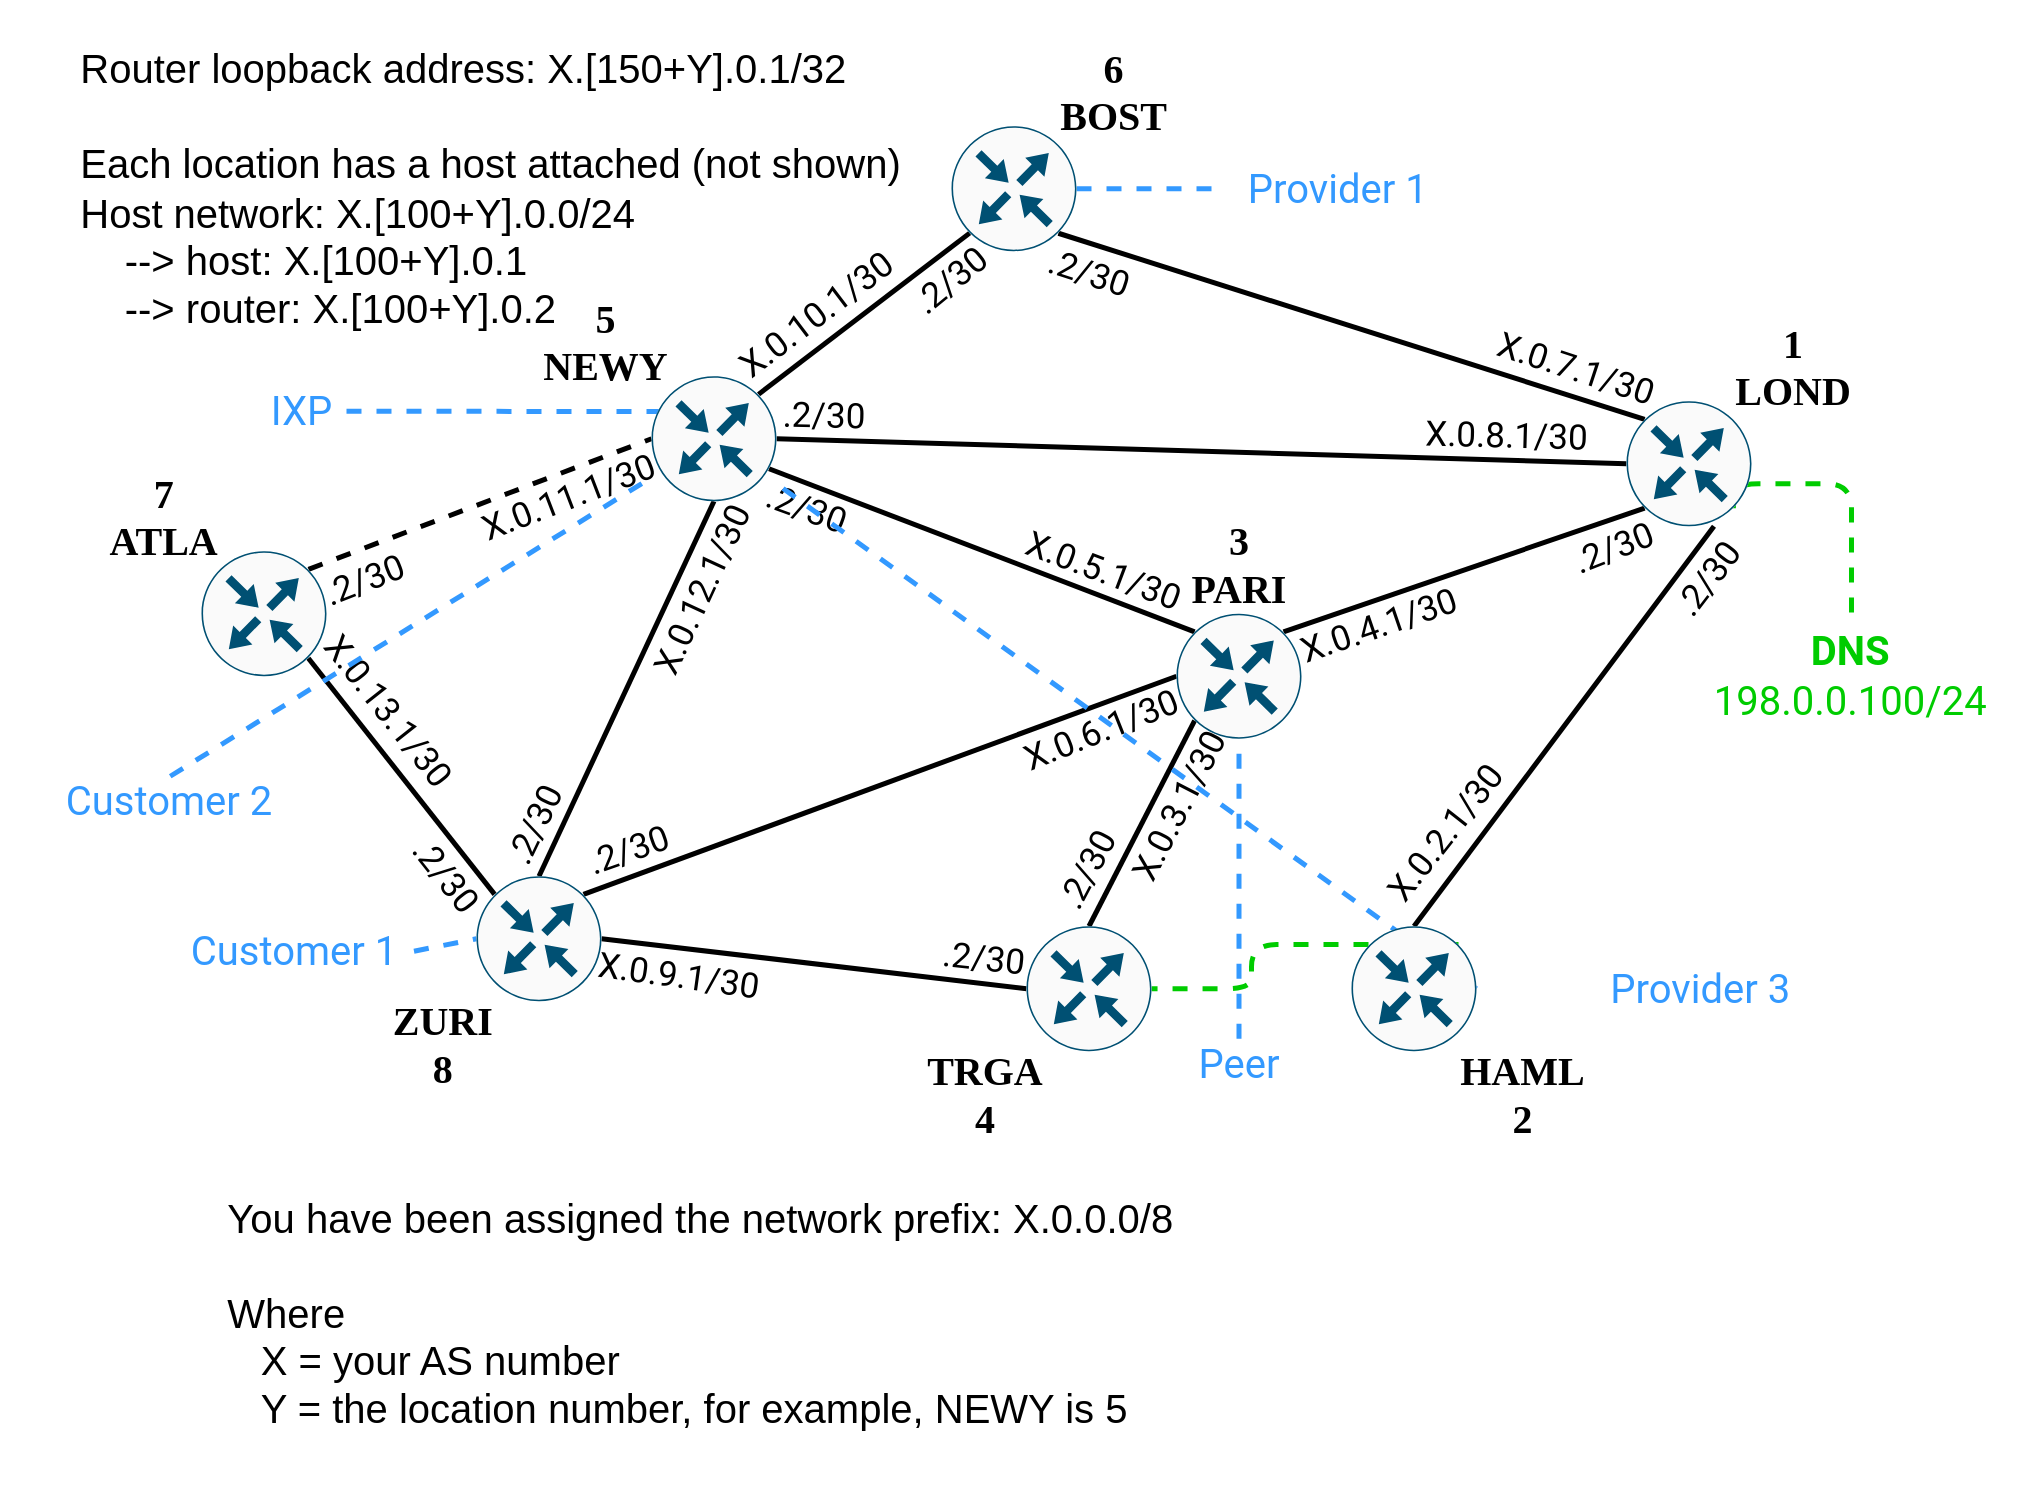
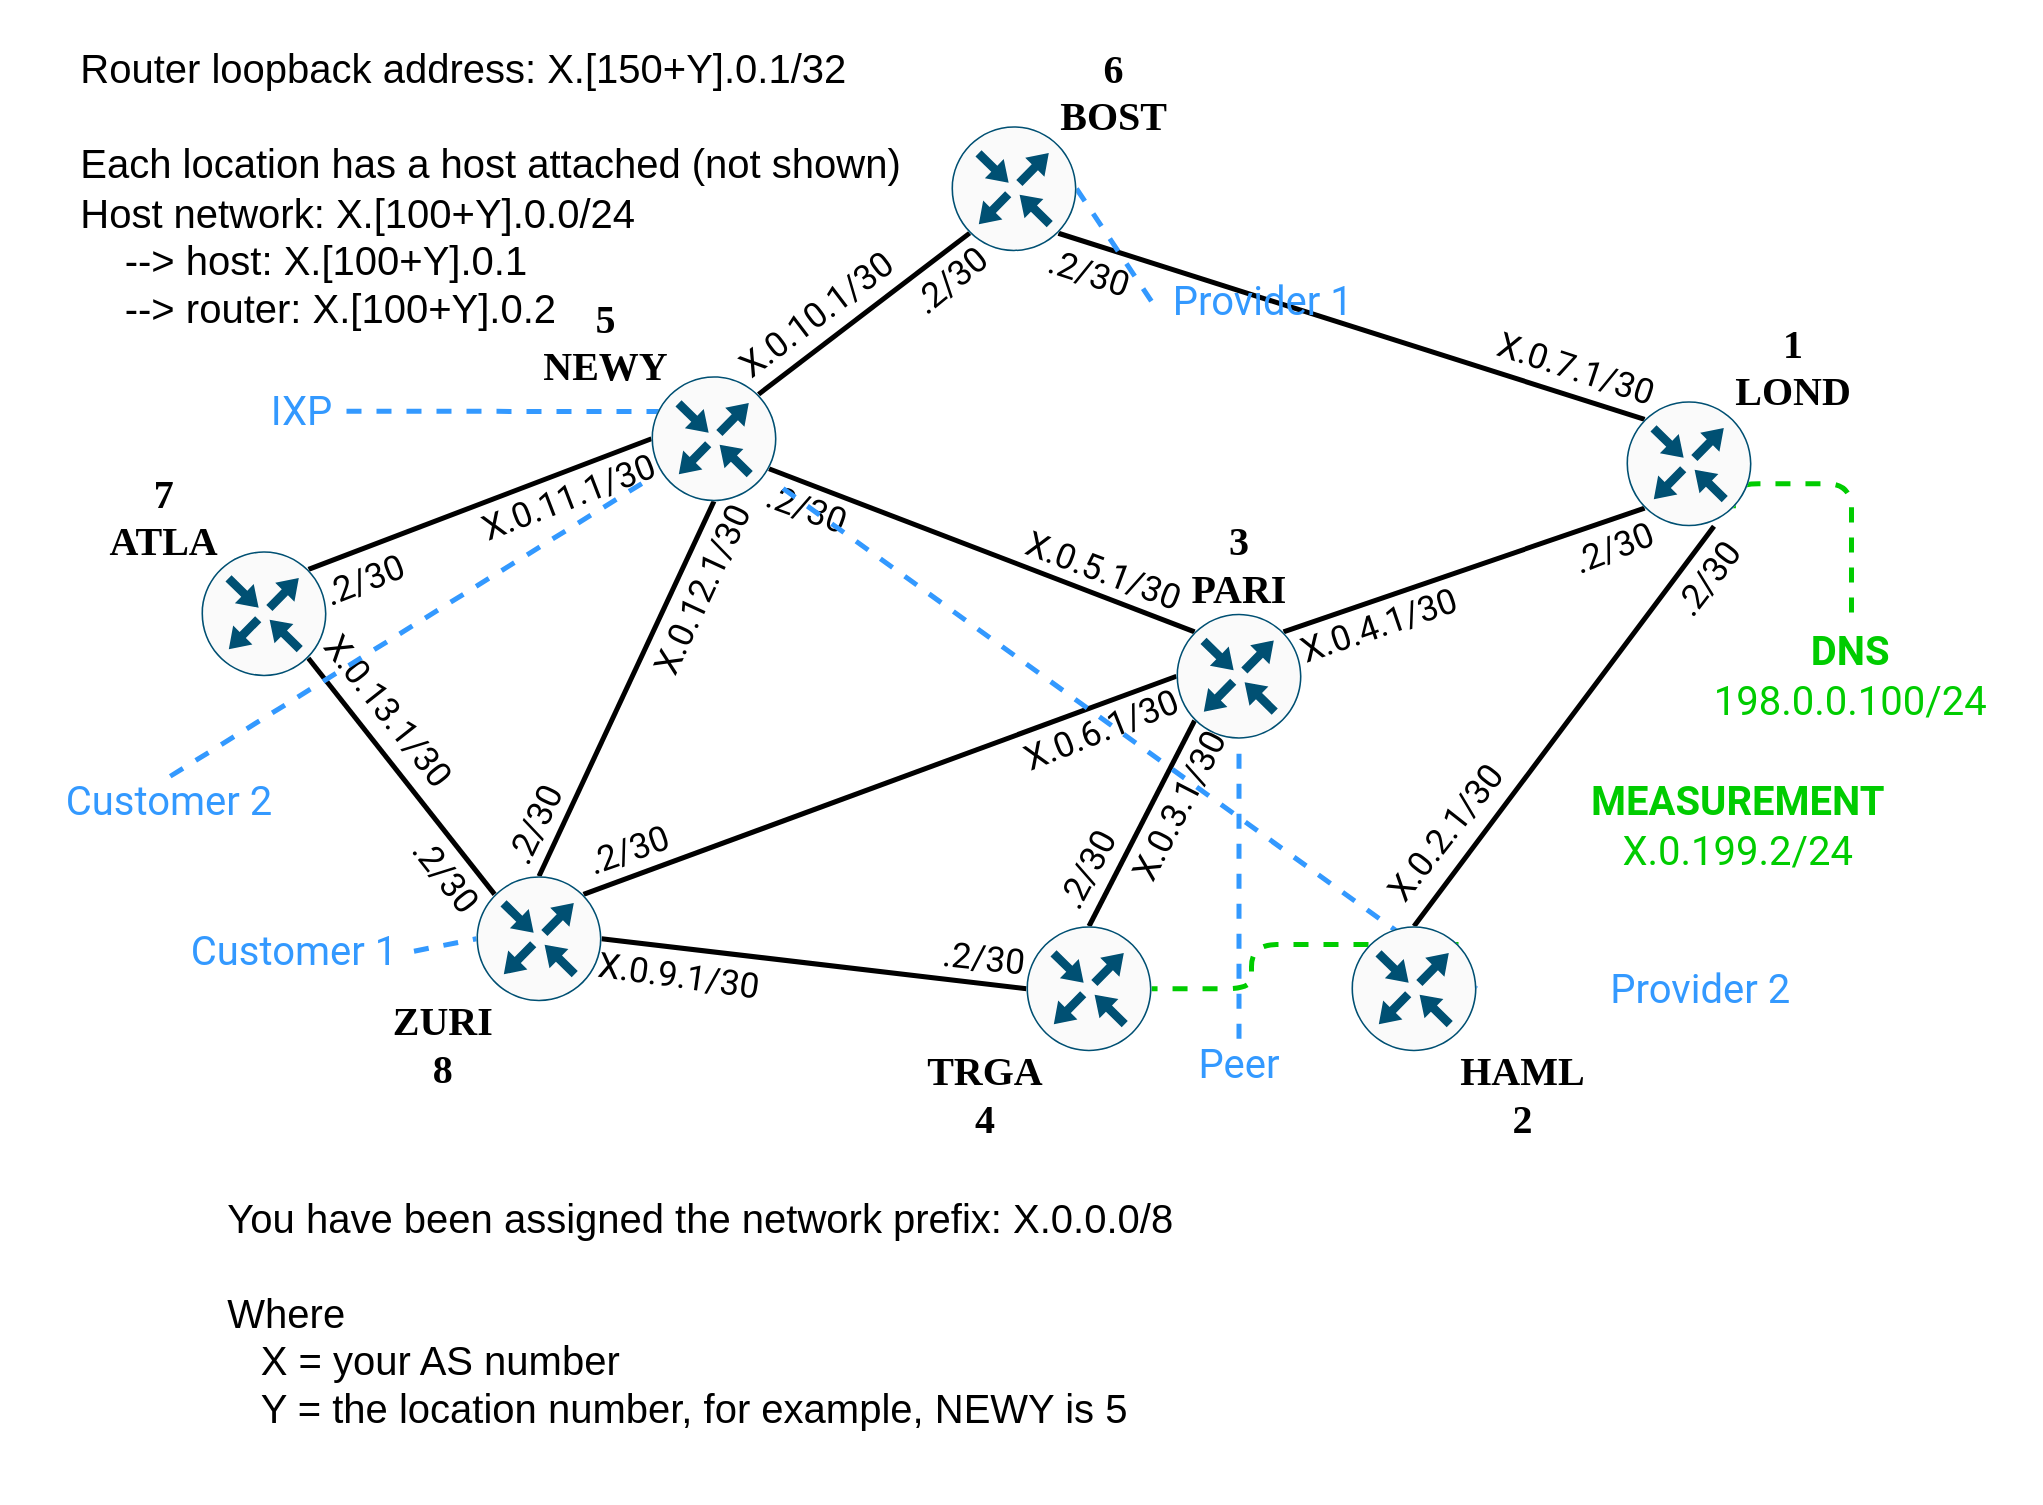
(1339, 189) -> (1264, 301)
(1201, 451) -> none
(357, 551) -> (357, 551)
none -> (1739, 826)
(1701, 989) -> (1701, 989)
